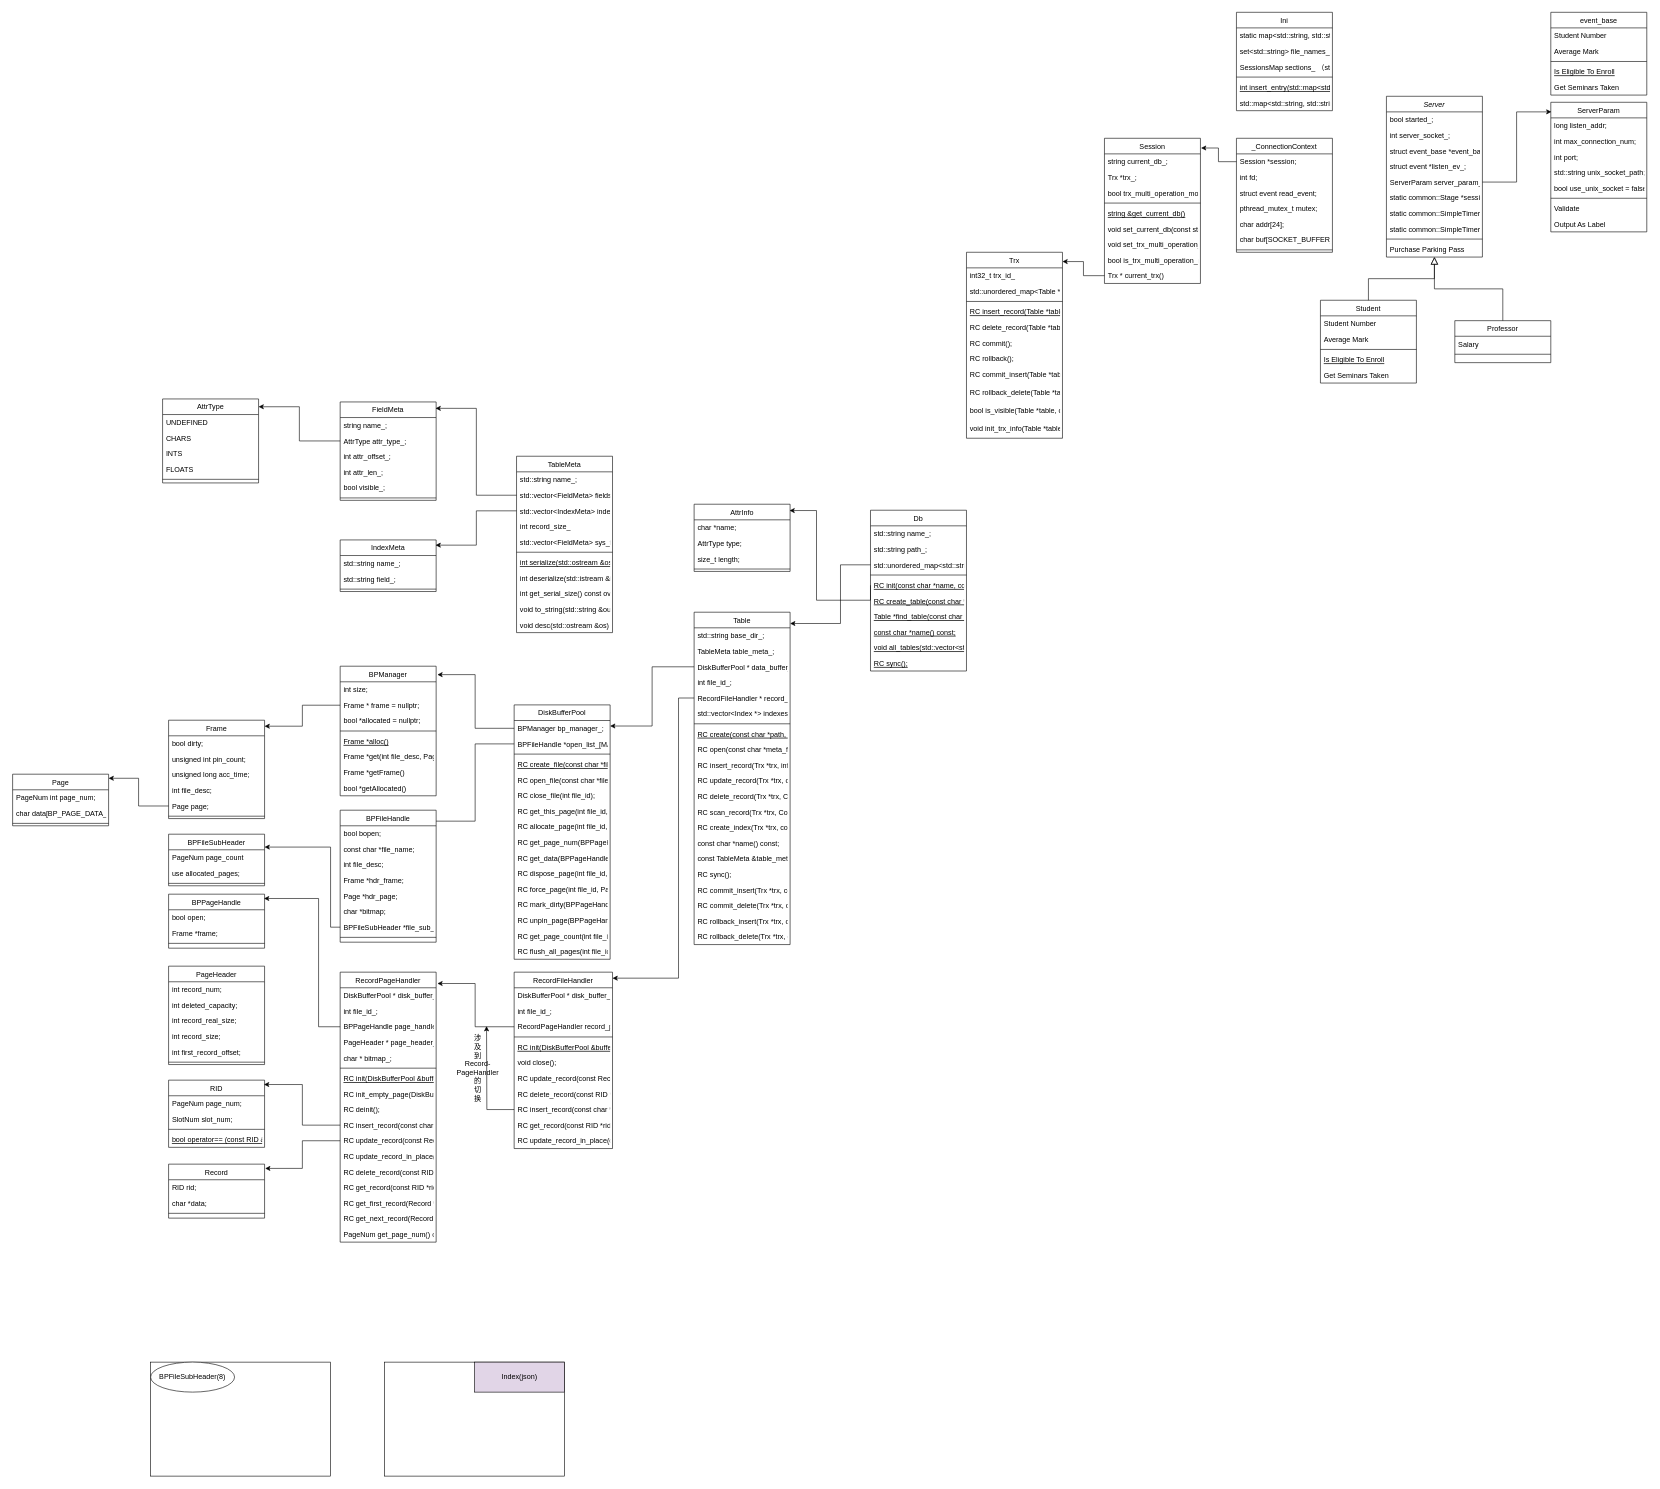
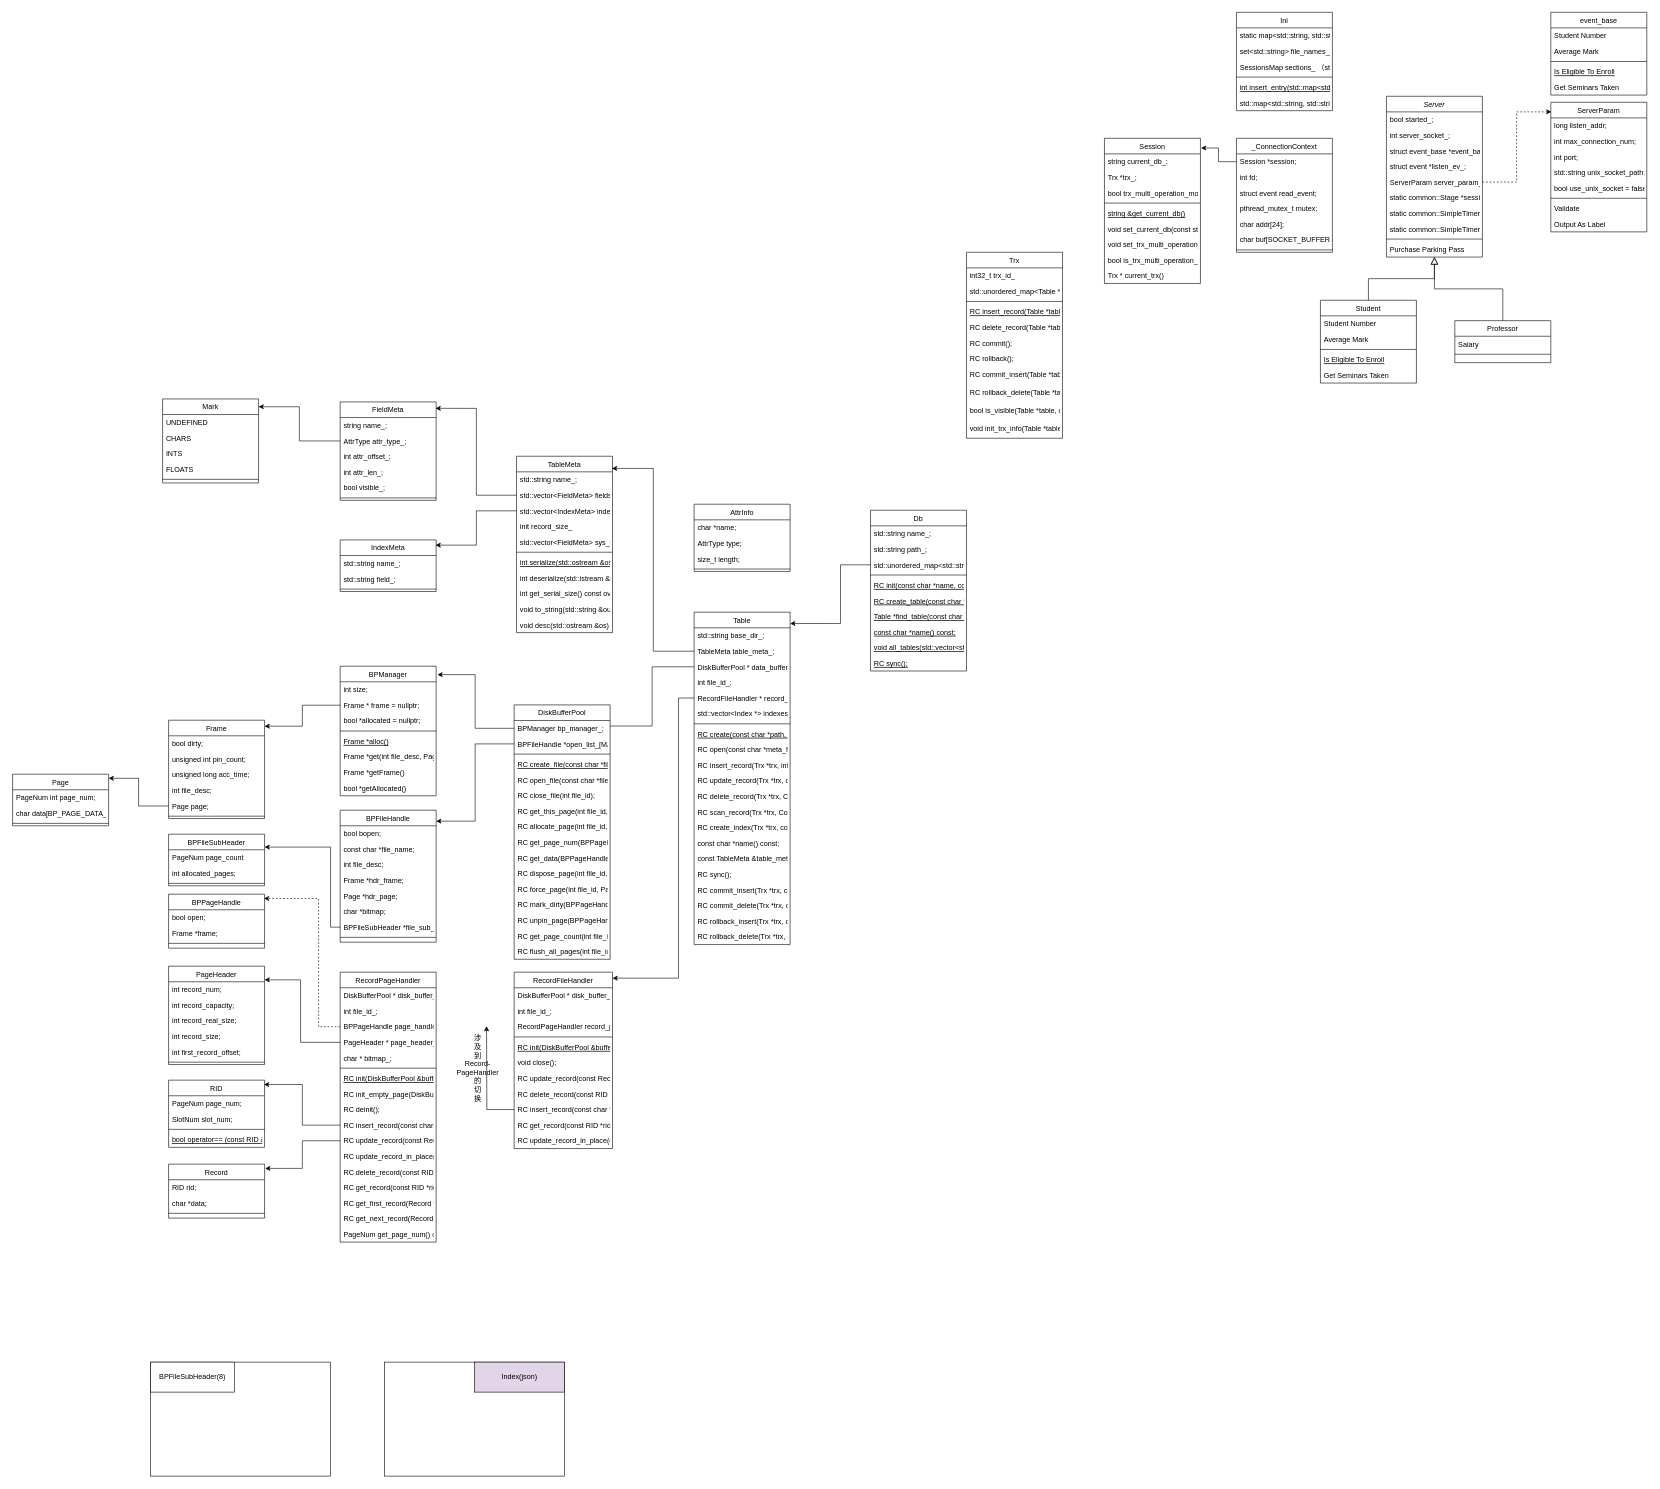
(1517, 149) -> (1517, 149)
(1083, 270) -> none
(210, 407) -> (210, 407)
none -> (636, 468)
(550, 527) -> (551, 527)
(816, 545) -> none
(615, 726) -> (614, 726)
(439, 821) -> (441, 821)
(208, 874) -> (207, 874)
(318, 947) -> (318, 947)
(458, 984) -> none
(209, 1006) -> (208, 1006)
none -> (300, 1028)
(192, 1377) -> (192, 1377)
